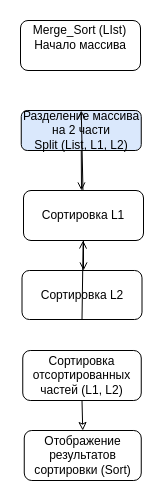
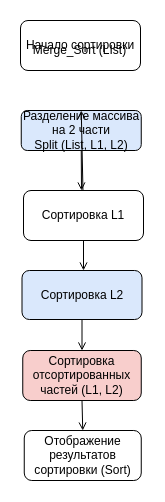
(79, 31) -> (79, 51)
(81, 46) -> (81, 46)
(82, 294) -> (82, 334)
(82, 295) -> (82, 295)
(82, 376) -> (82, 376)
(83, 422) -> (83, 424)
